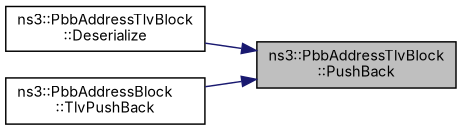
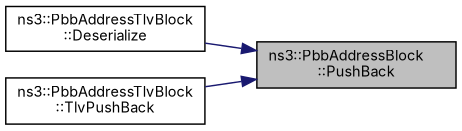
(356, 65) -> (356, 65)
(105, 101) -> (105, 101)
